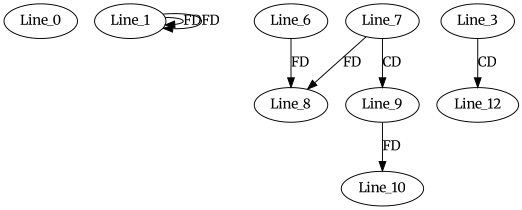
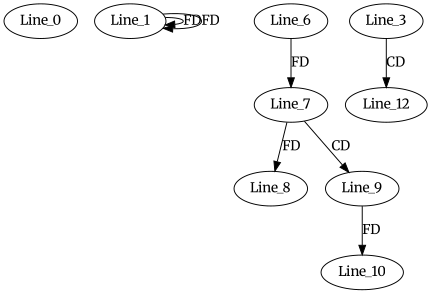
(291, 58) -> (291, 58)
